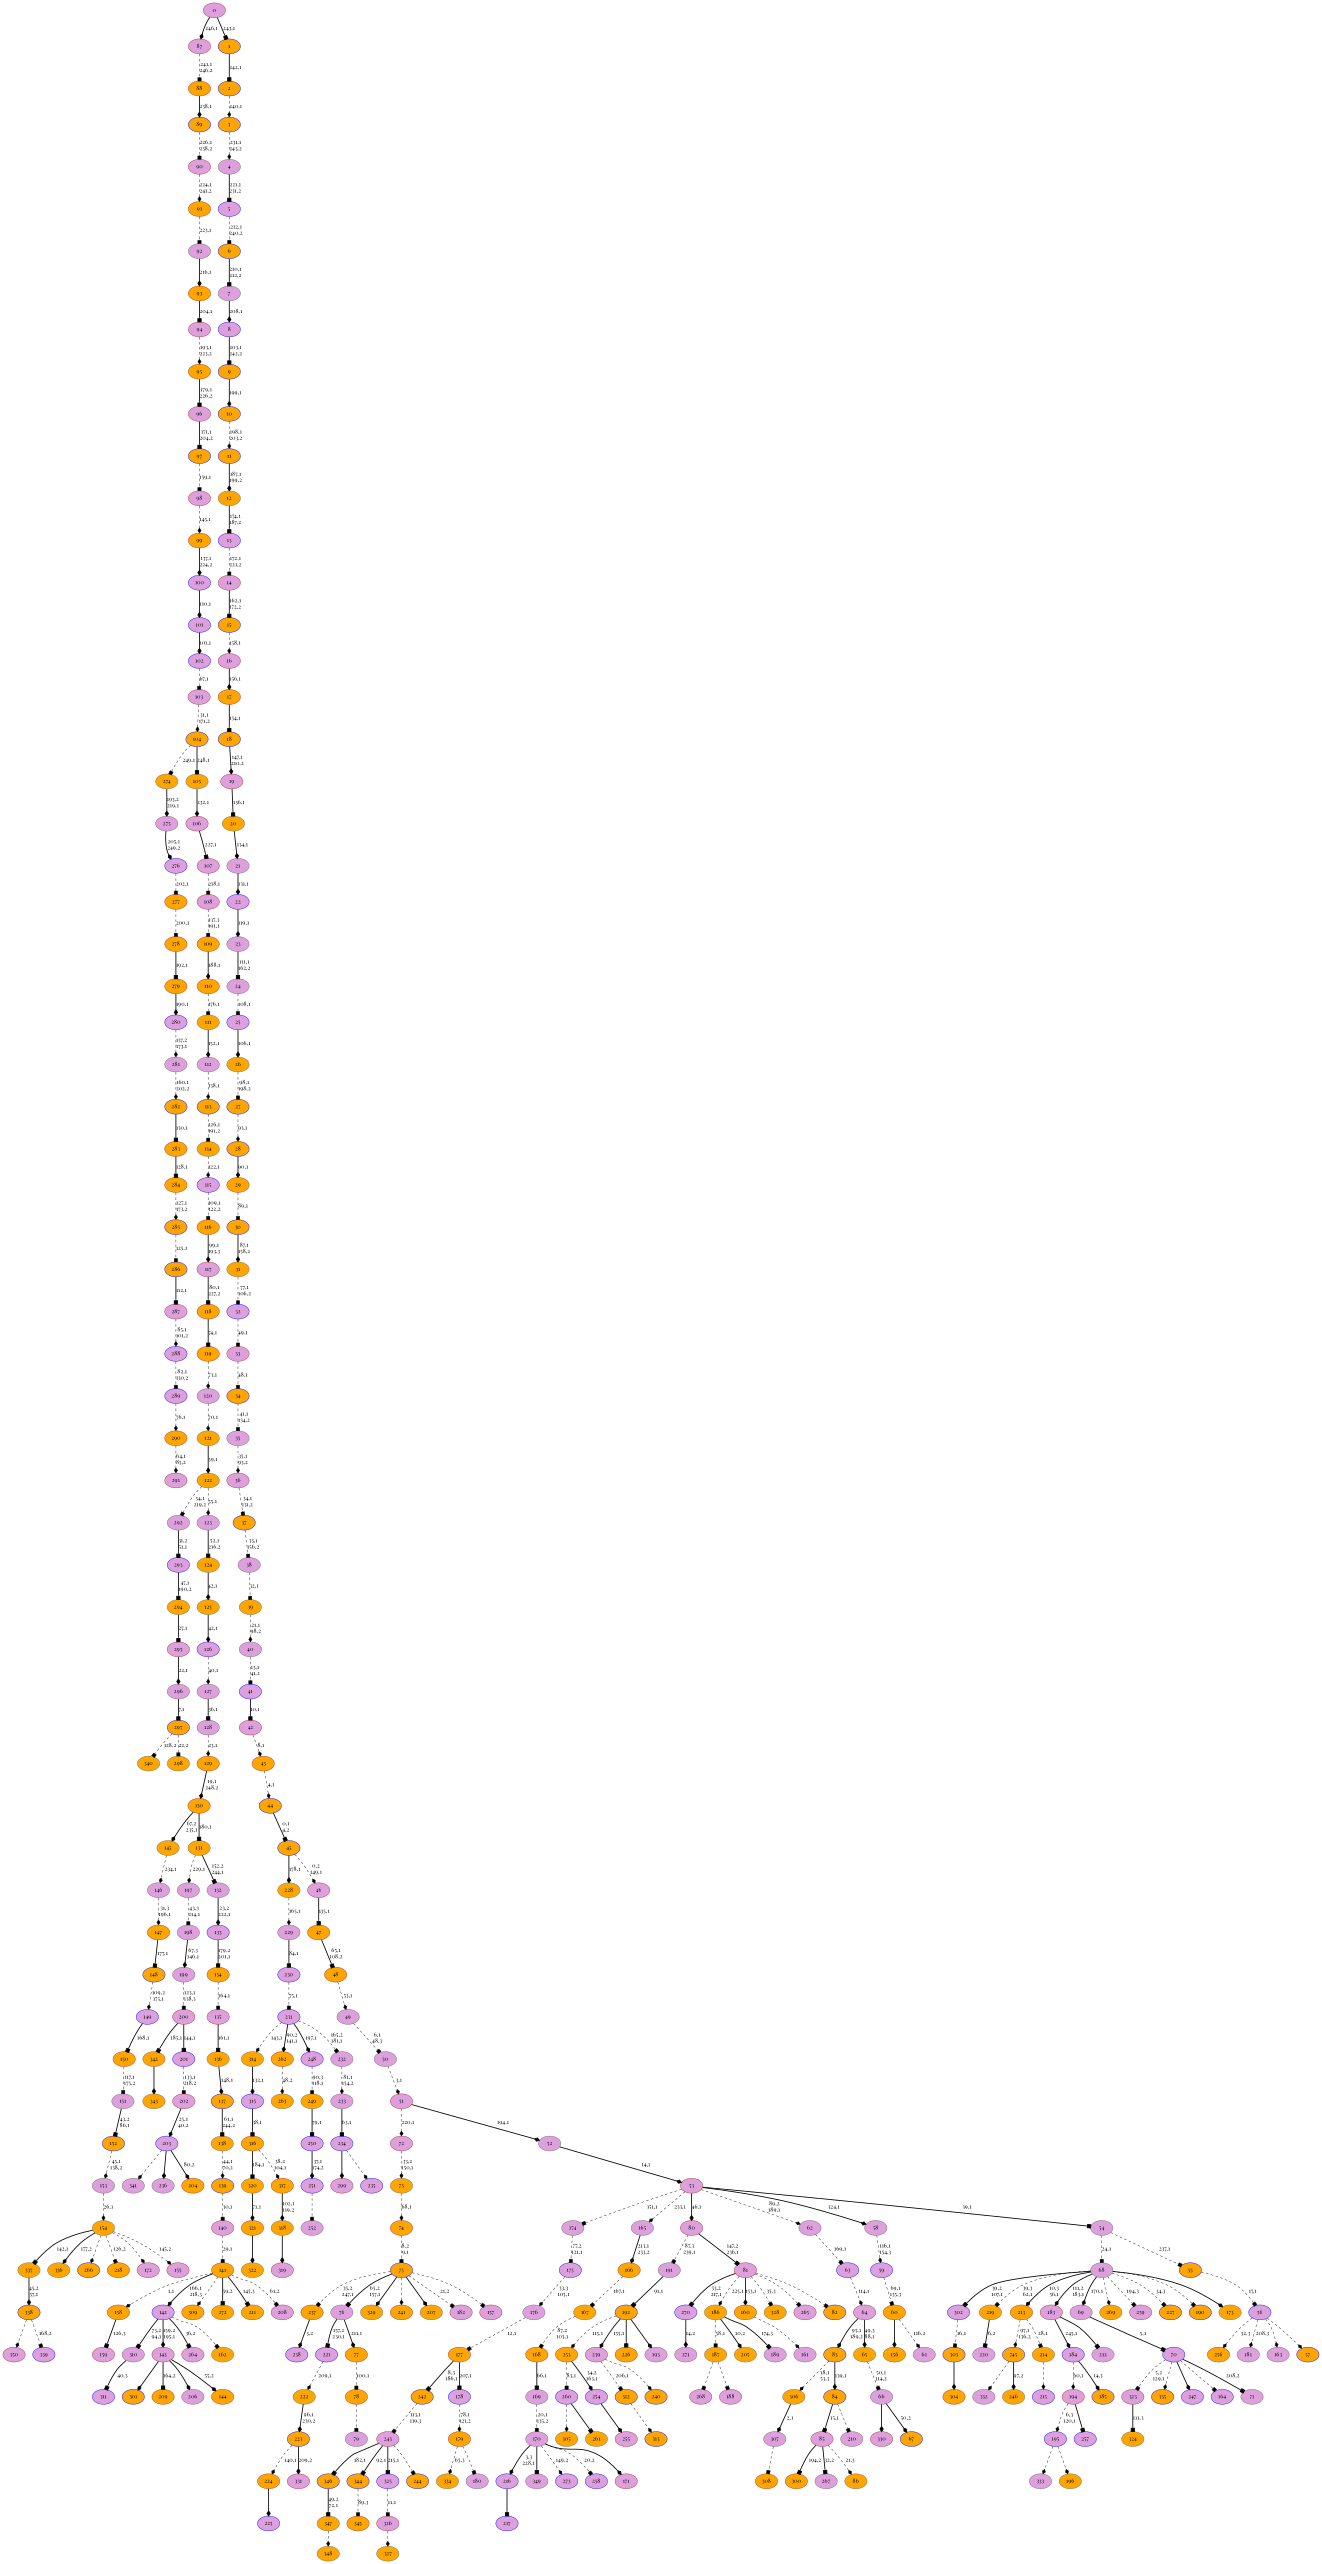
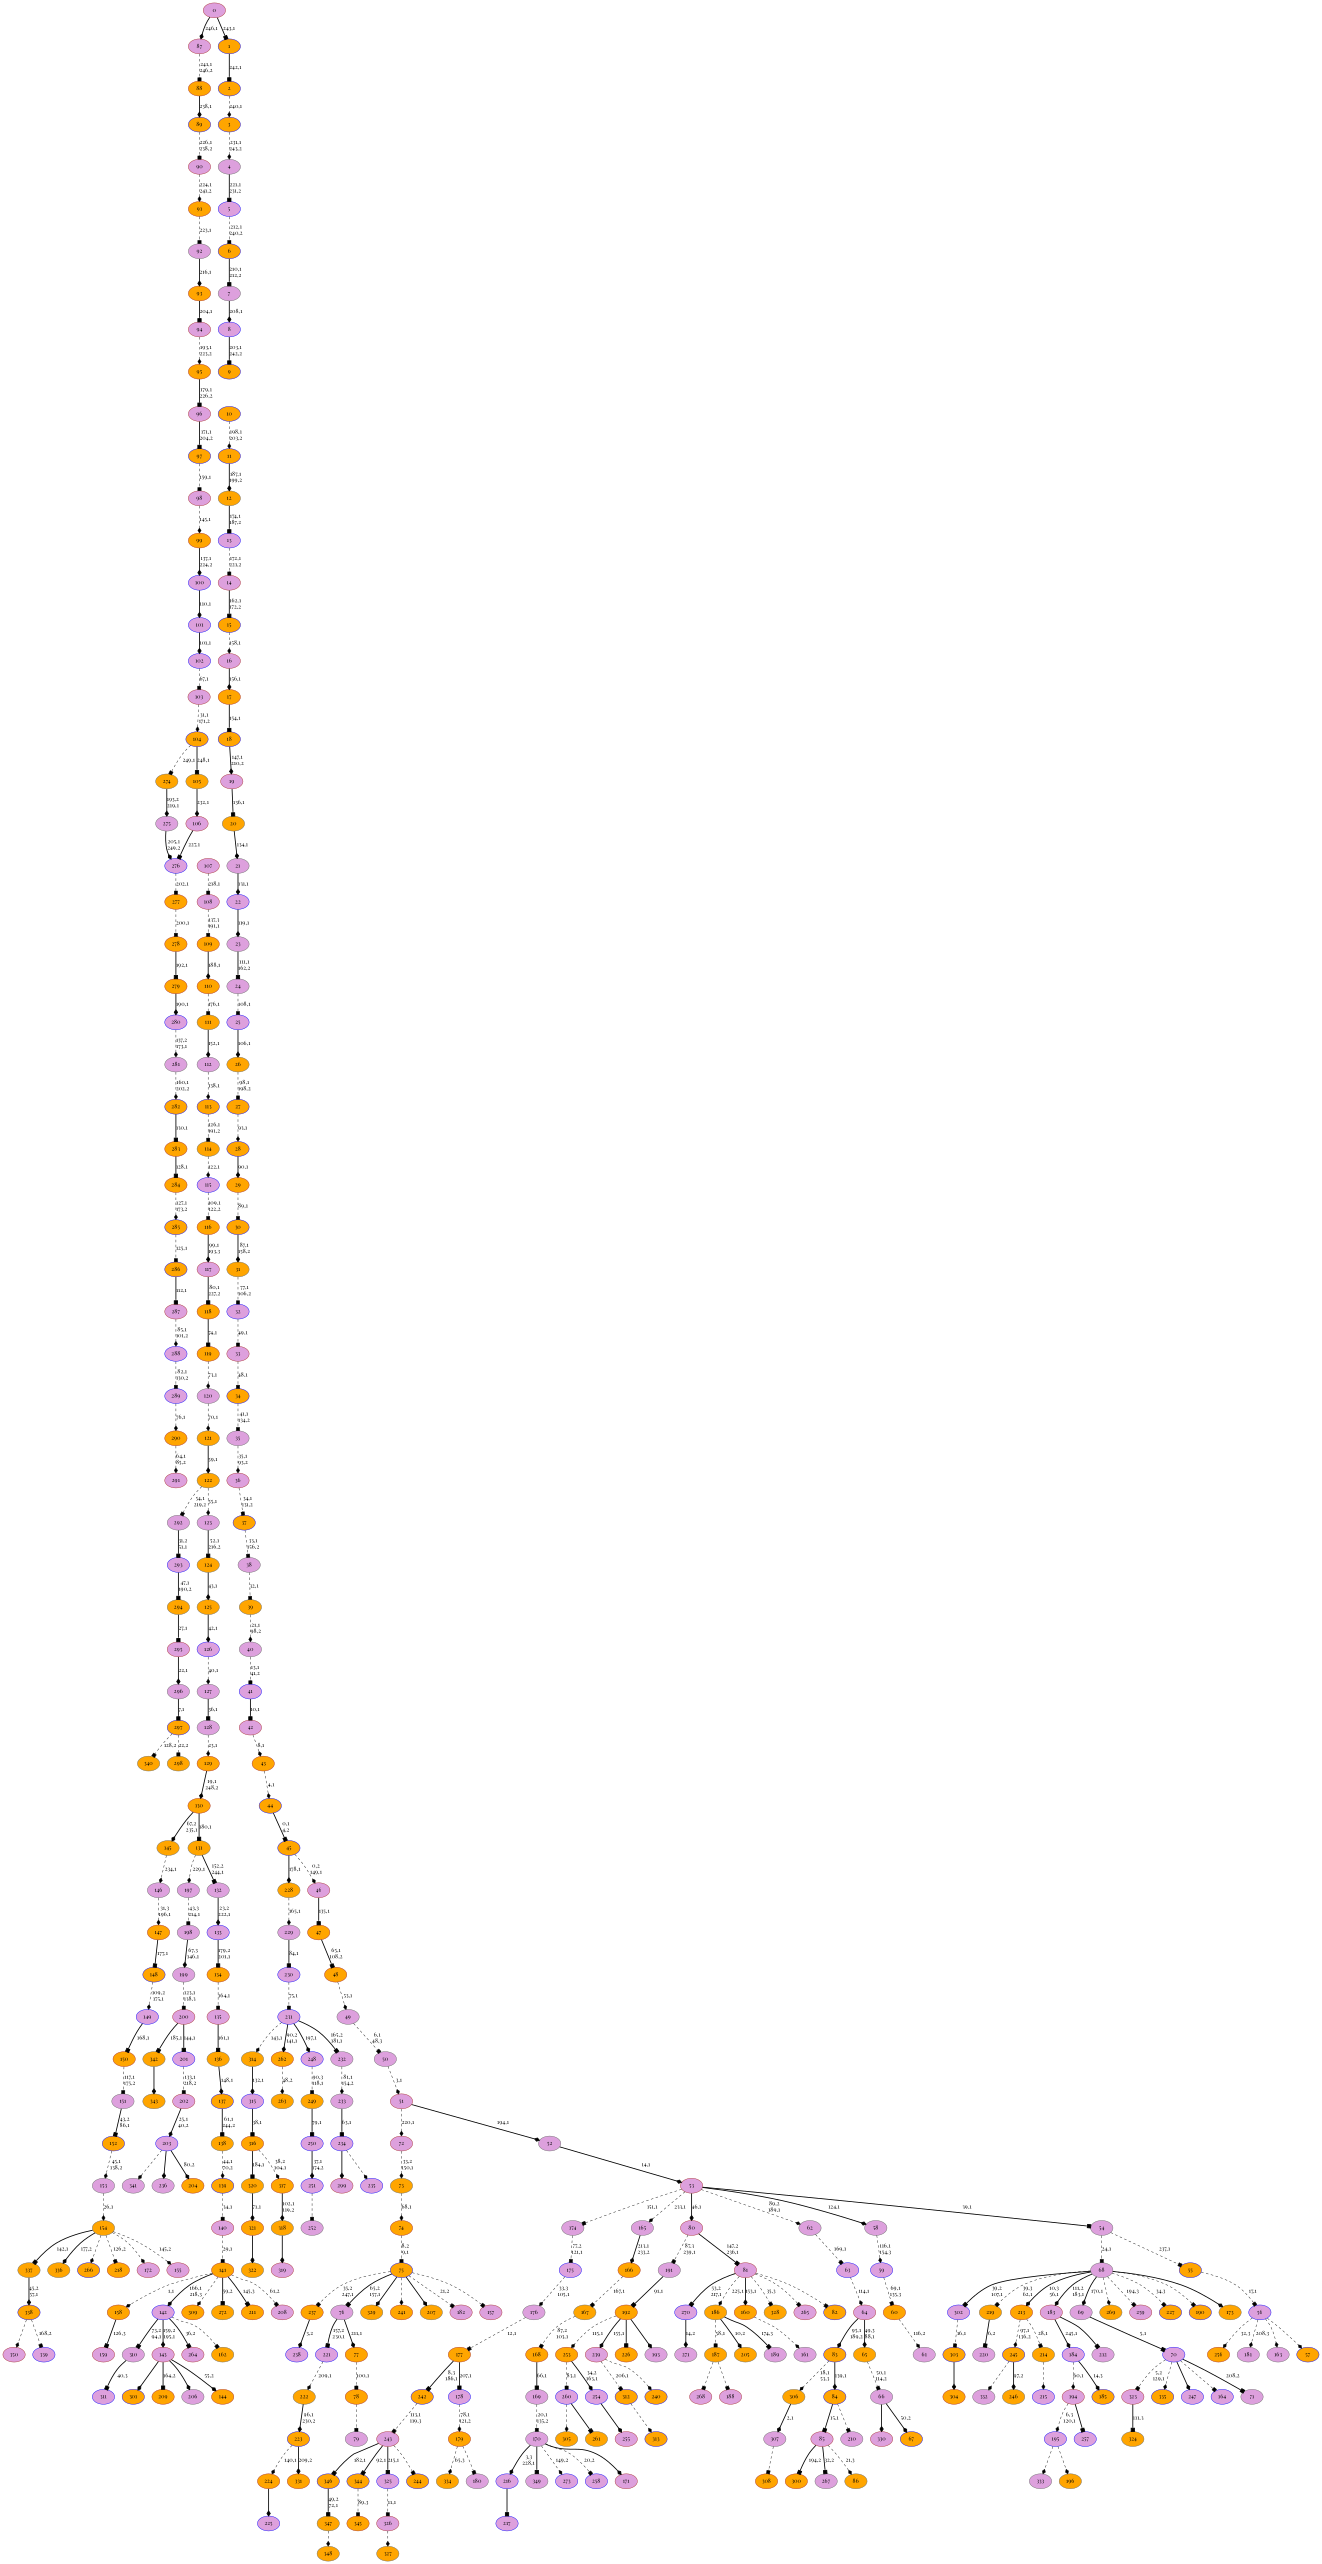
(229, 390) -> none
(203, 843) -> (186, 842)
(213, 1586) -> (213, 1586)
(319, 2032) -> (319, 2032)
(228, 2207) -> (228, 2207)
(626, 2312) -> (626, 2312)
(894, 2355) -> none
(1014, 2355) -> (1014, 2355)
(298, 2481) -> (298, 2481)
